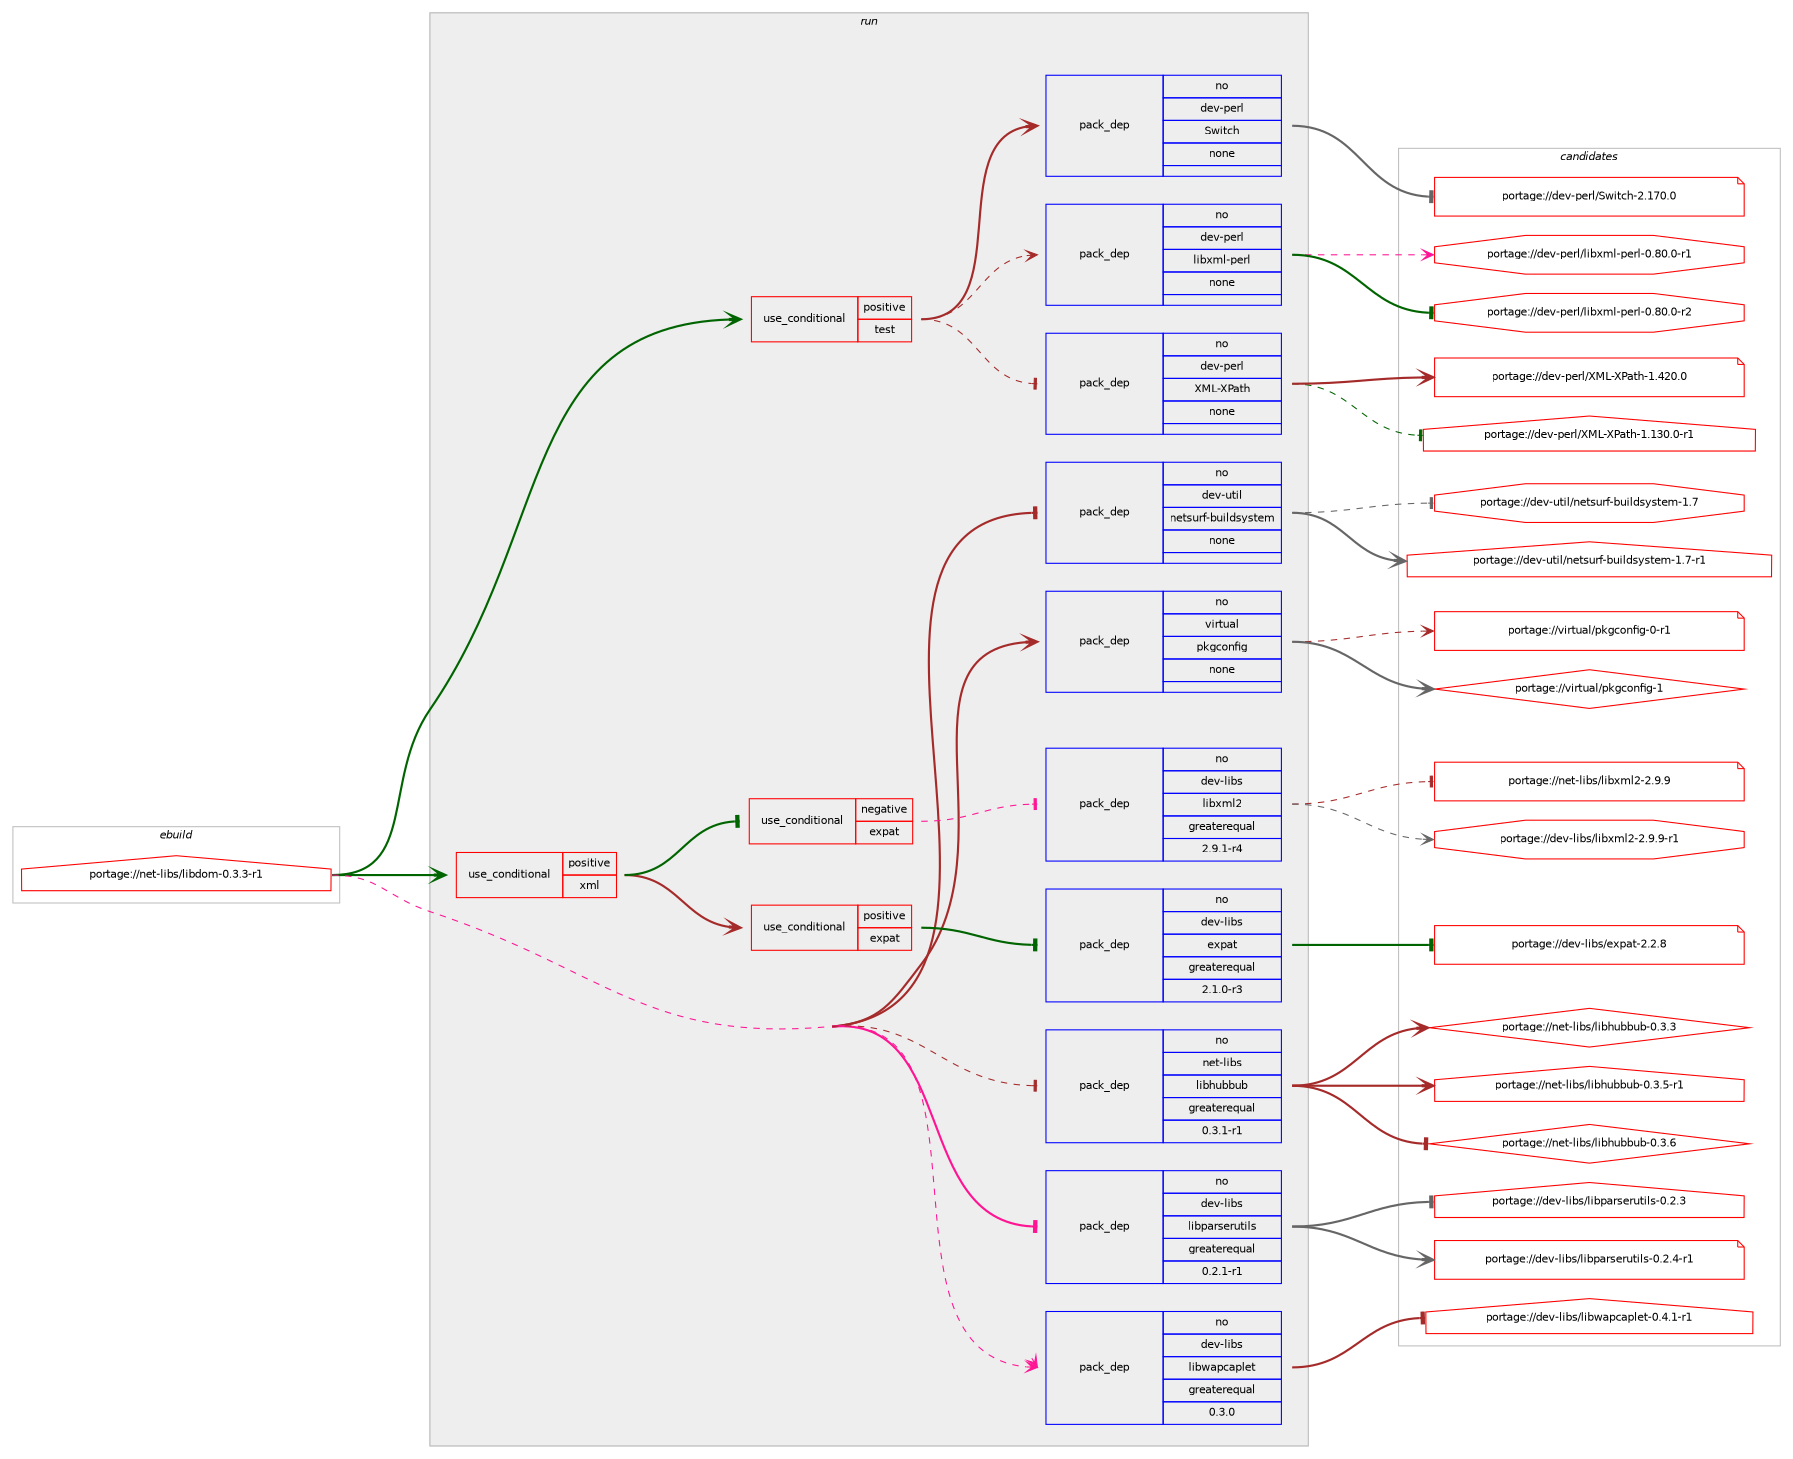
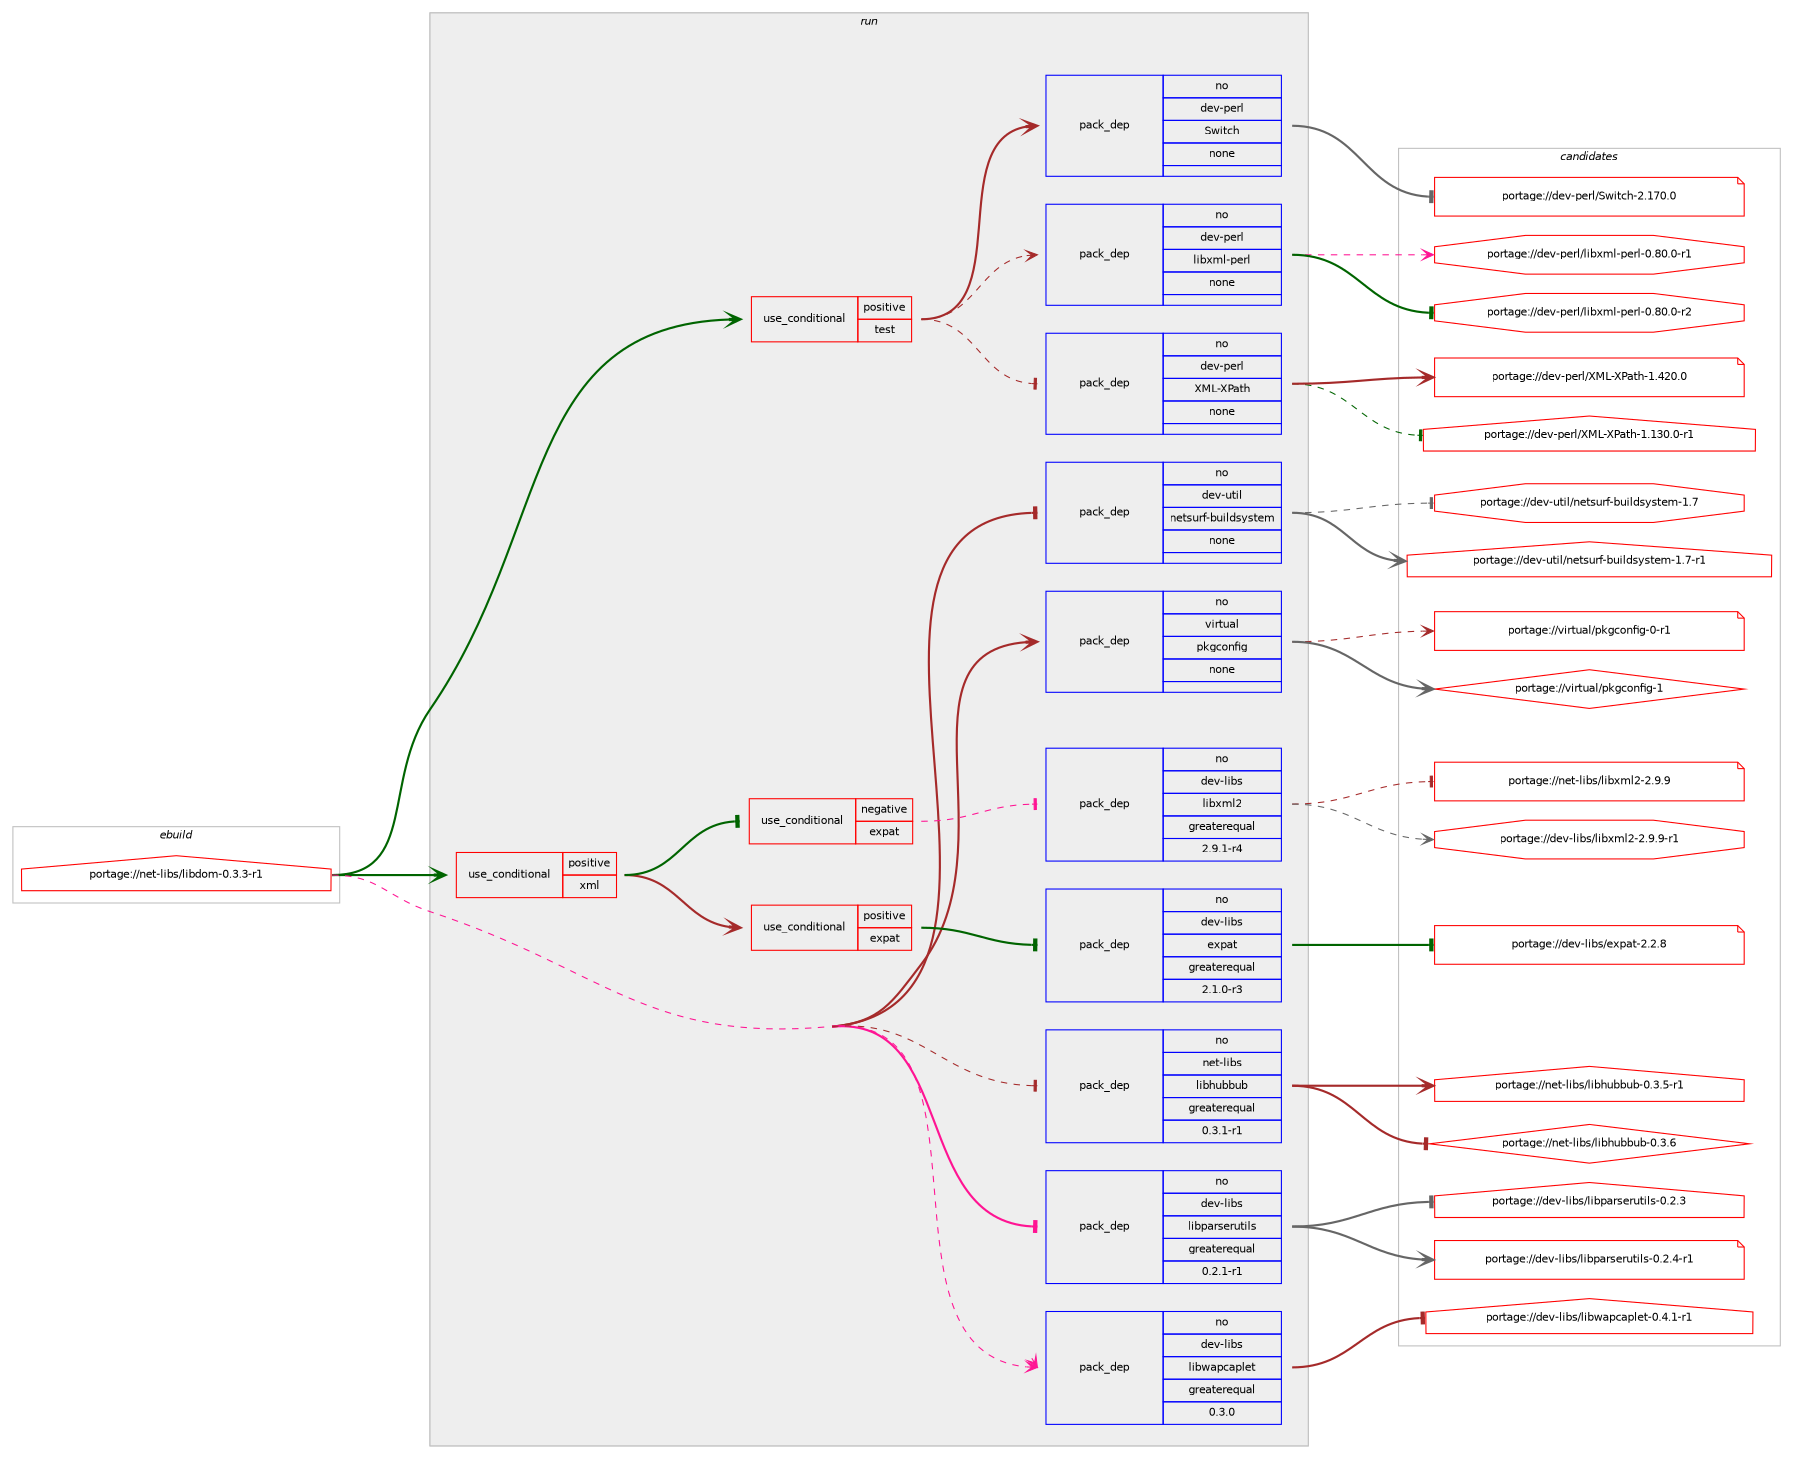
(1589, 1028) -> none
